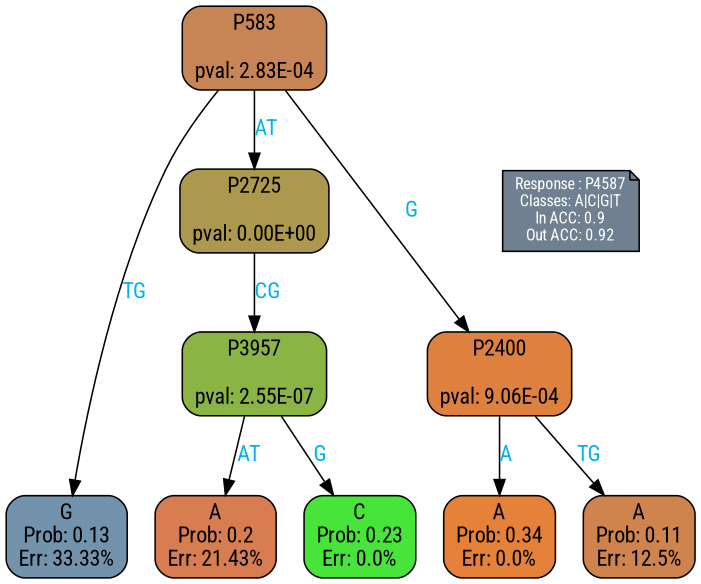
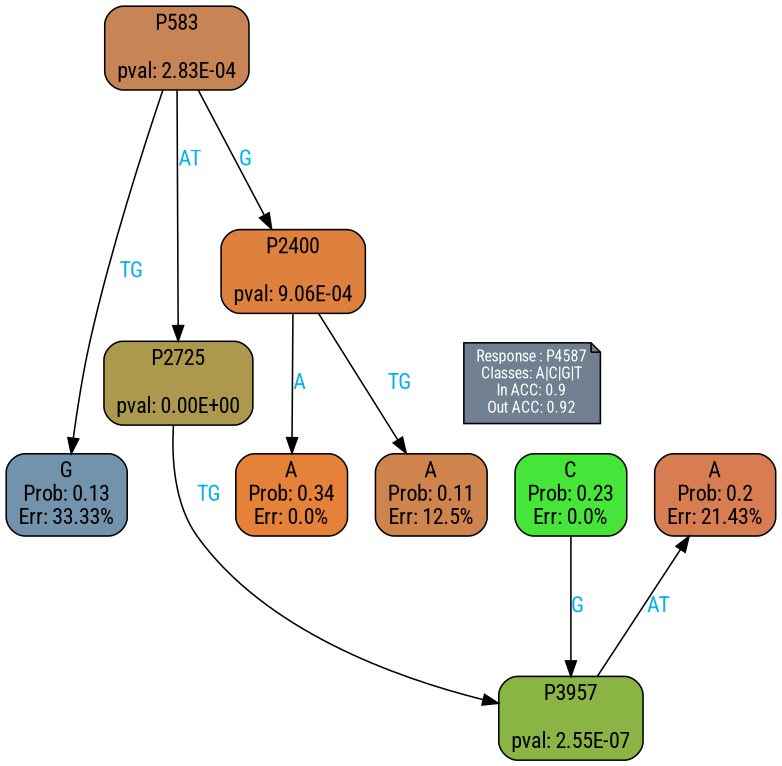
(268, 292) -> (209, 495)
(303, 449) -> (571, 598)
